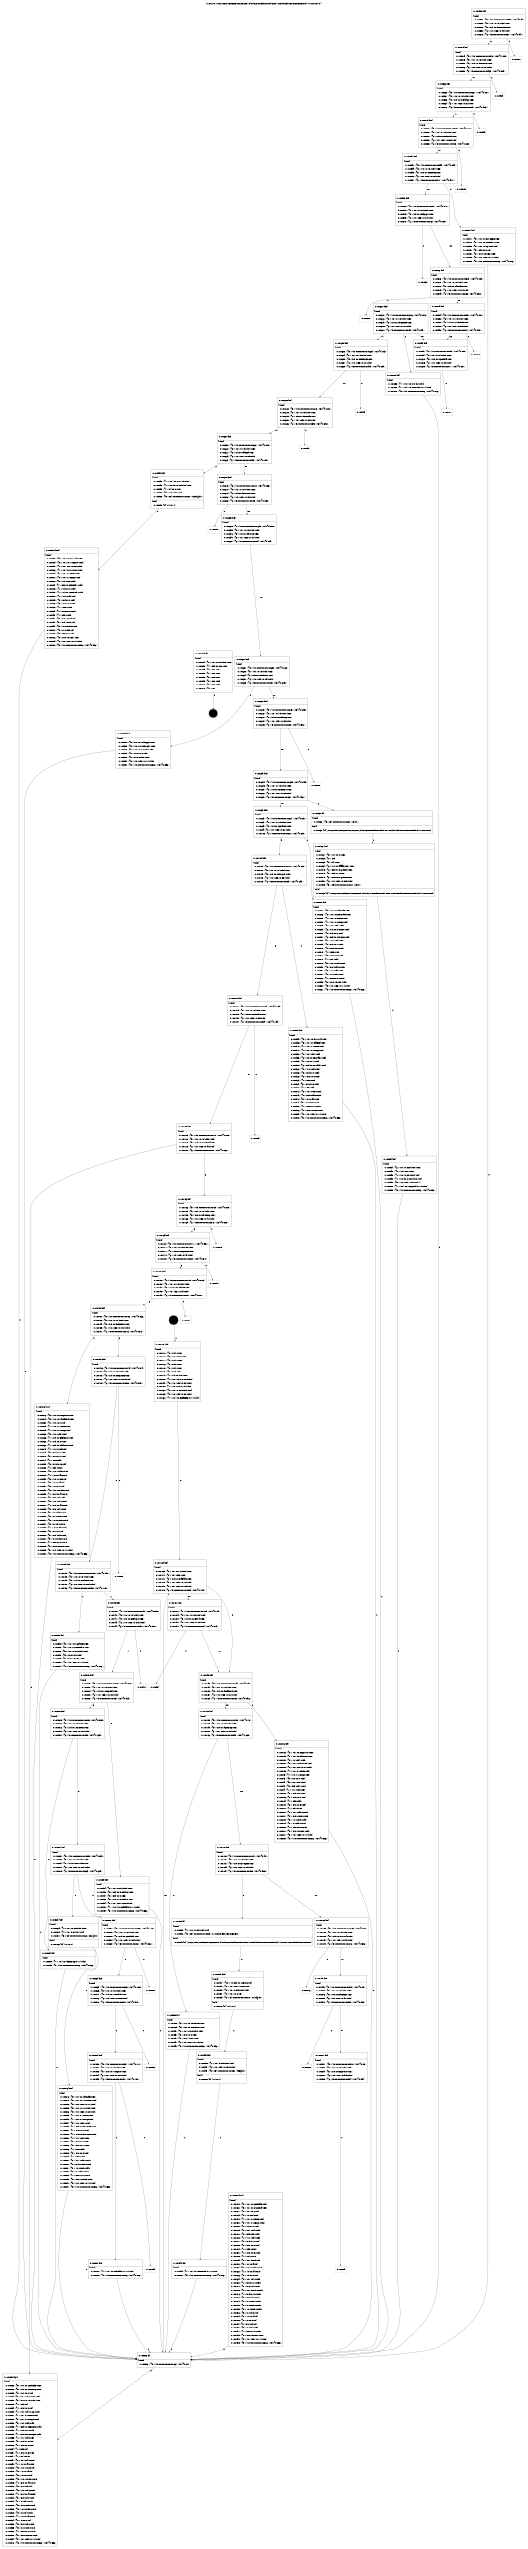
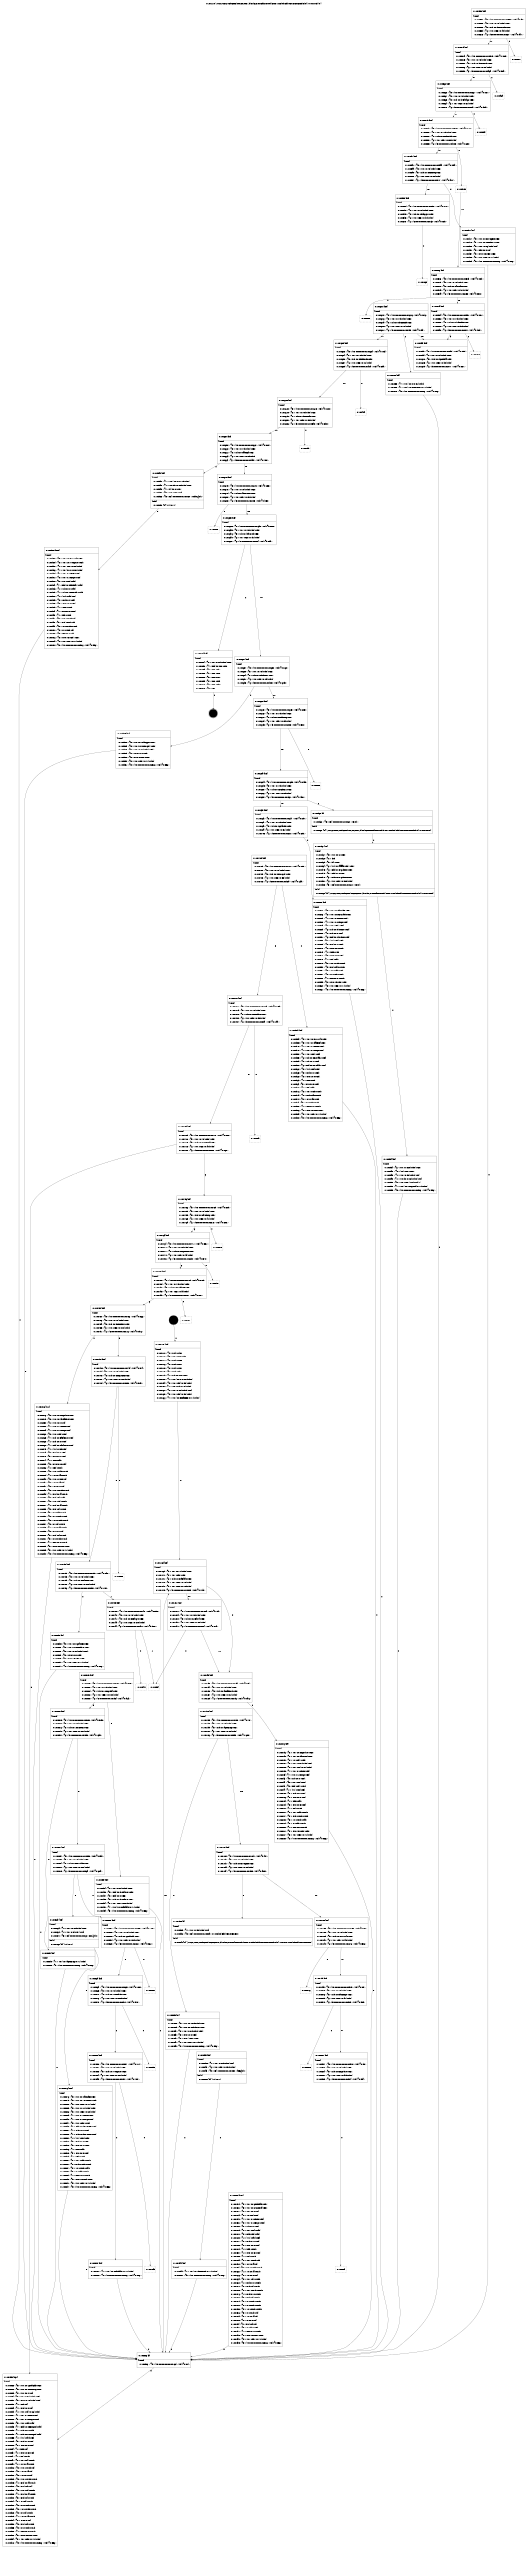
(440, 246) -> (459, 229)
(450, 337) -> (450, 337)
(447, 412) -> none
none -> (232, 597)
(280, 846) -> none
(120, 1651) -> (148, 1656)
(226, 1705) -> none
(237, 1991) -> none
